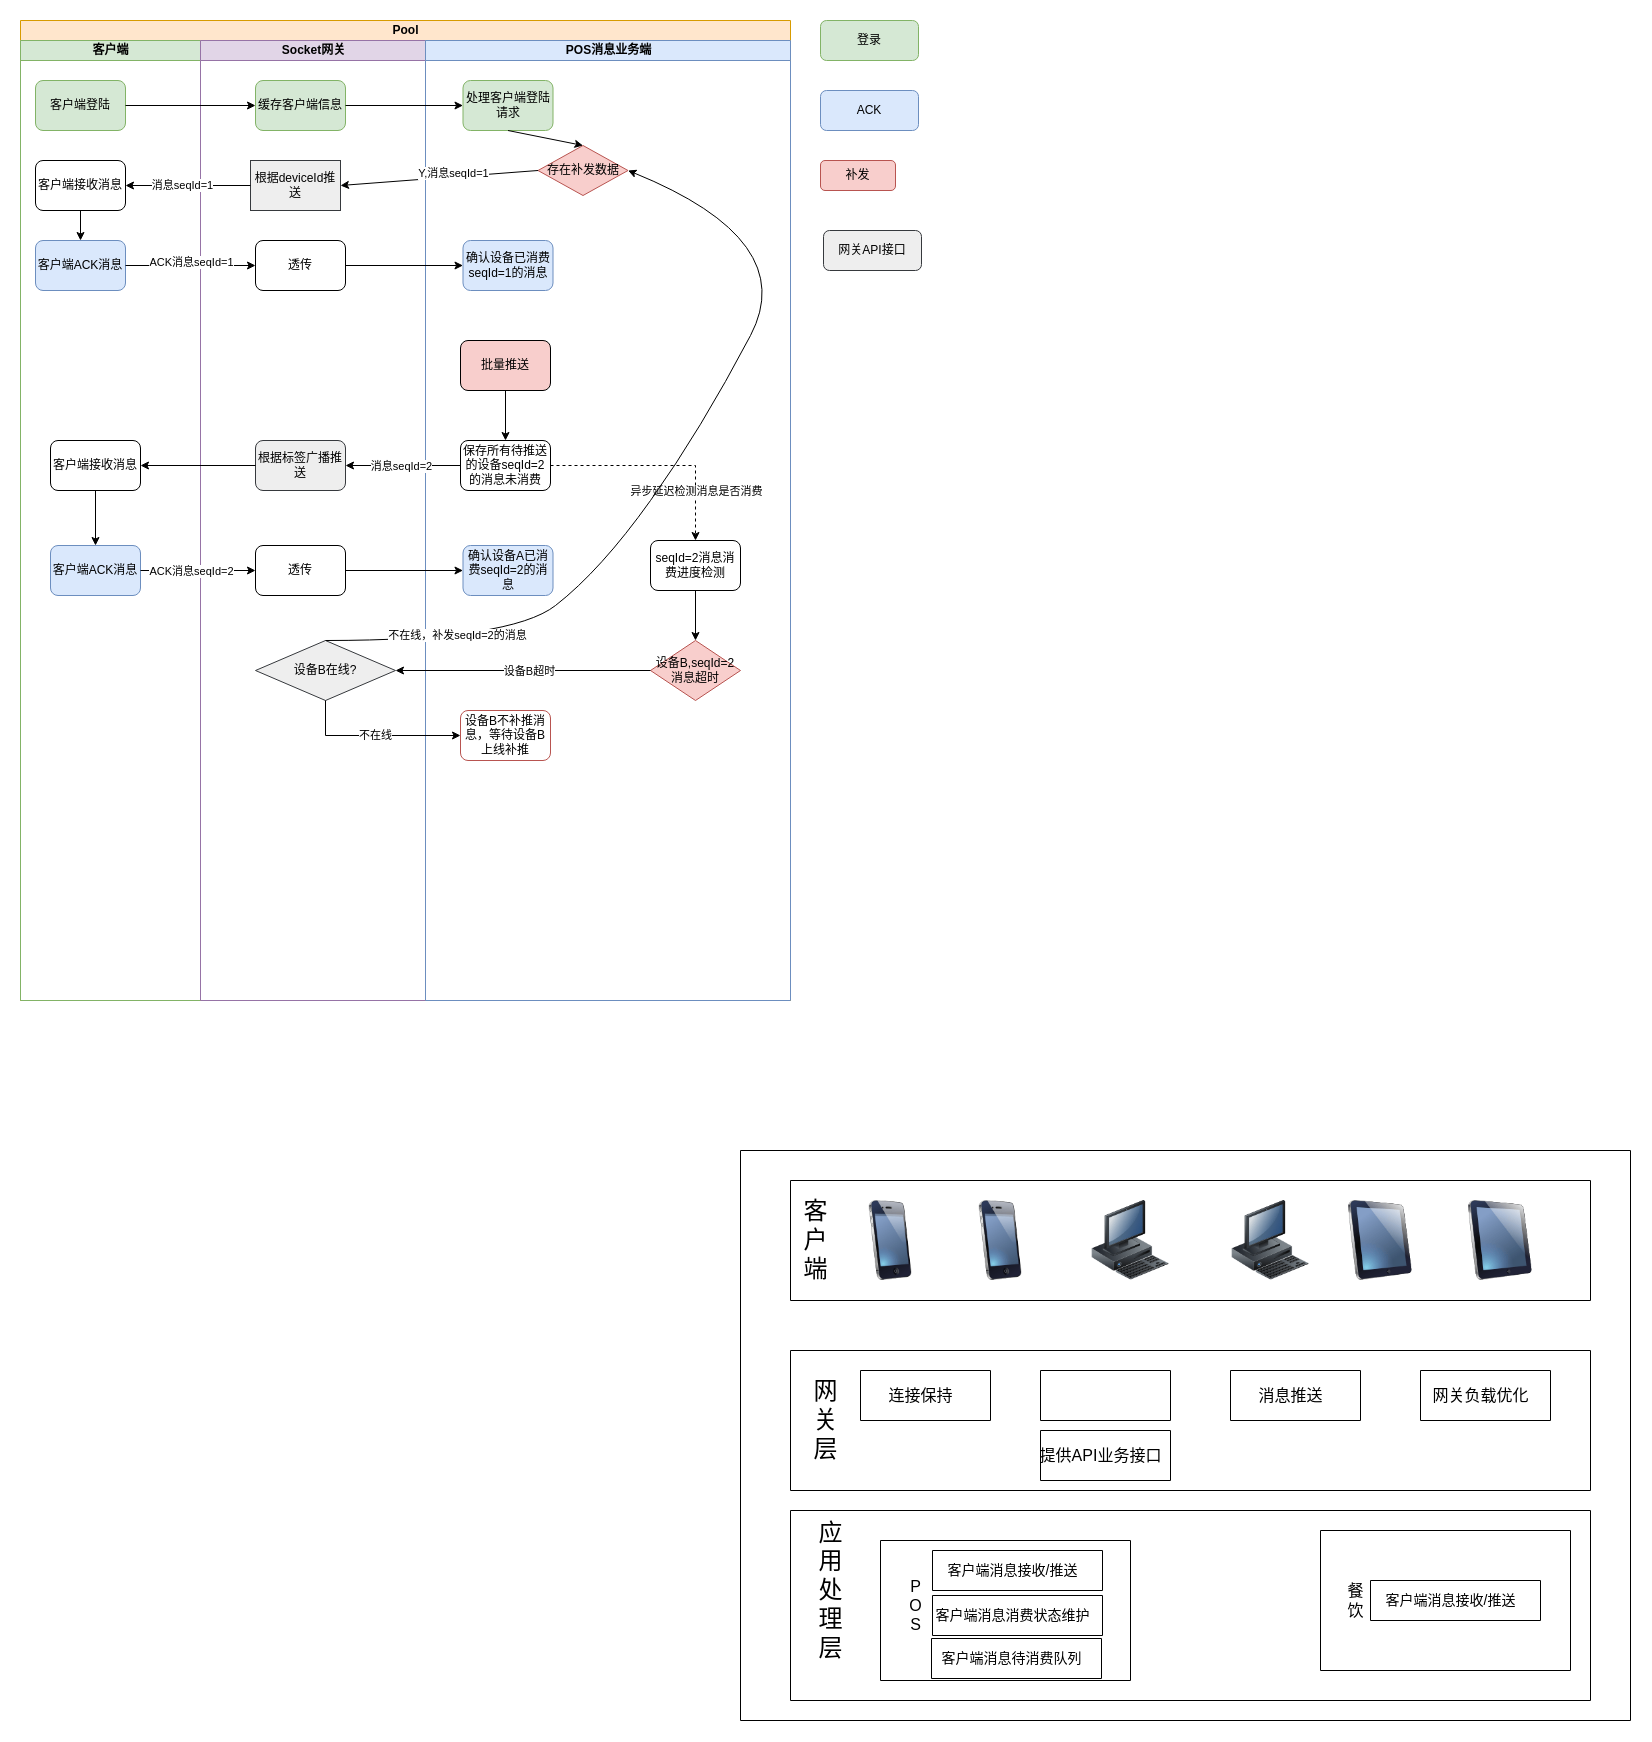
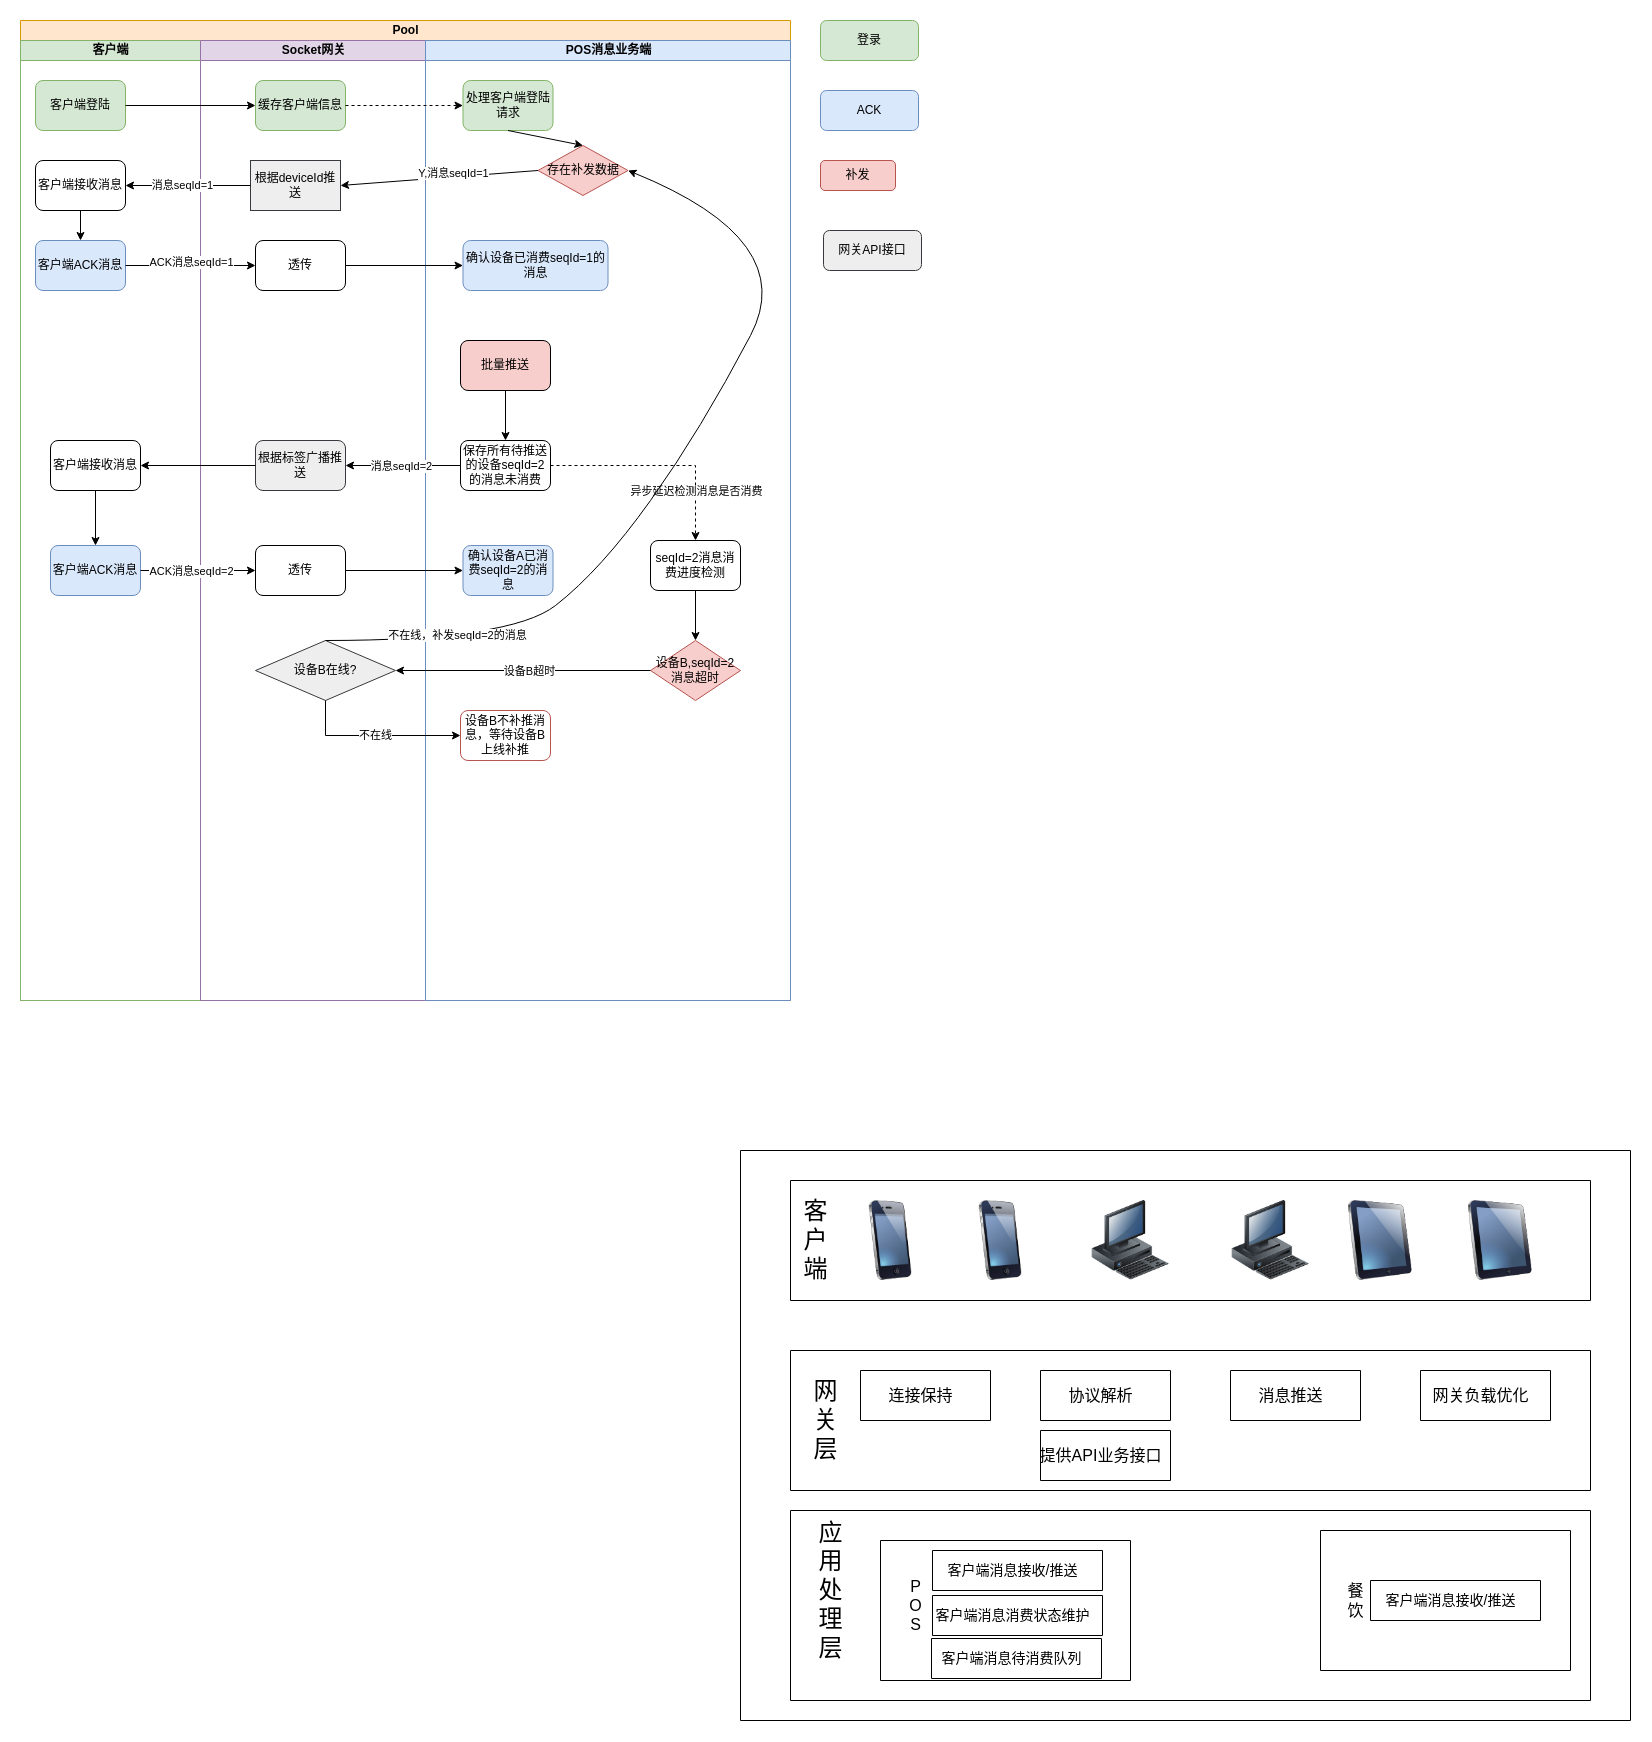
(400, 106) -> (400, 106)
(508, 266) -> (536, 266)
none -> (1101, 1396)
